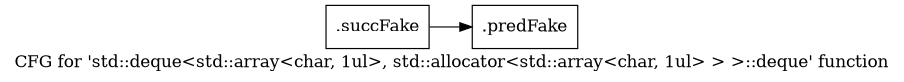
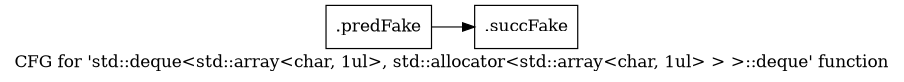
(445, 27) -> (447, 27)
